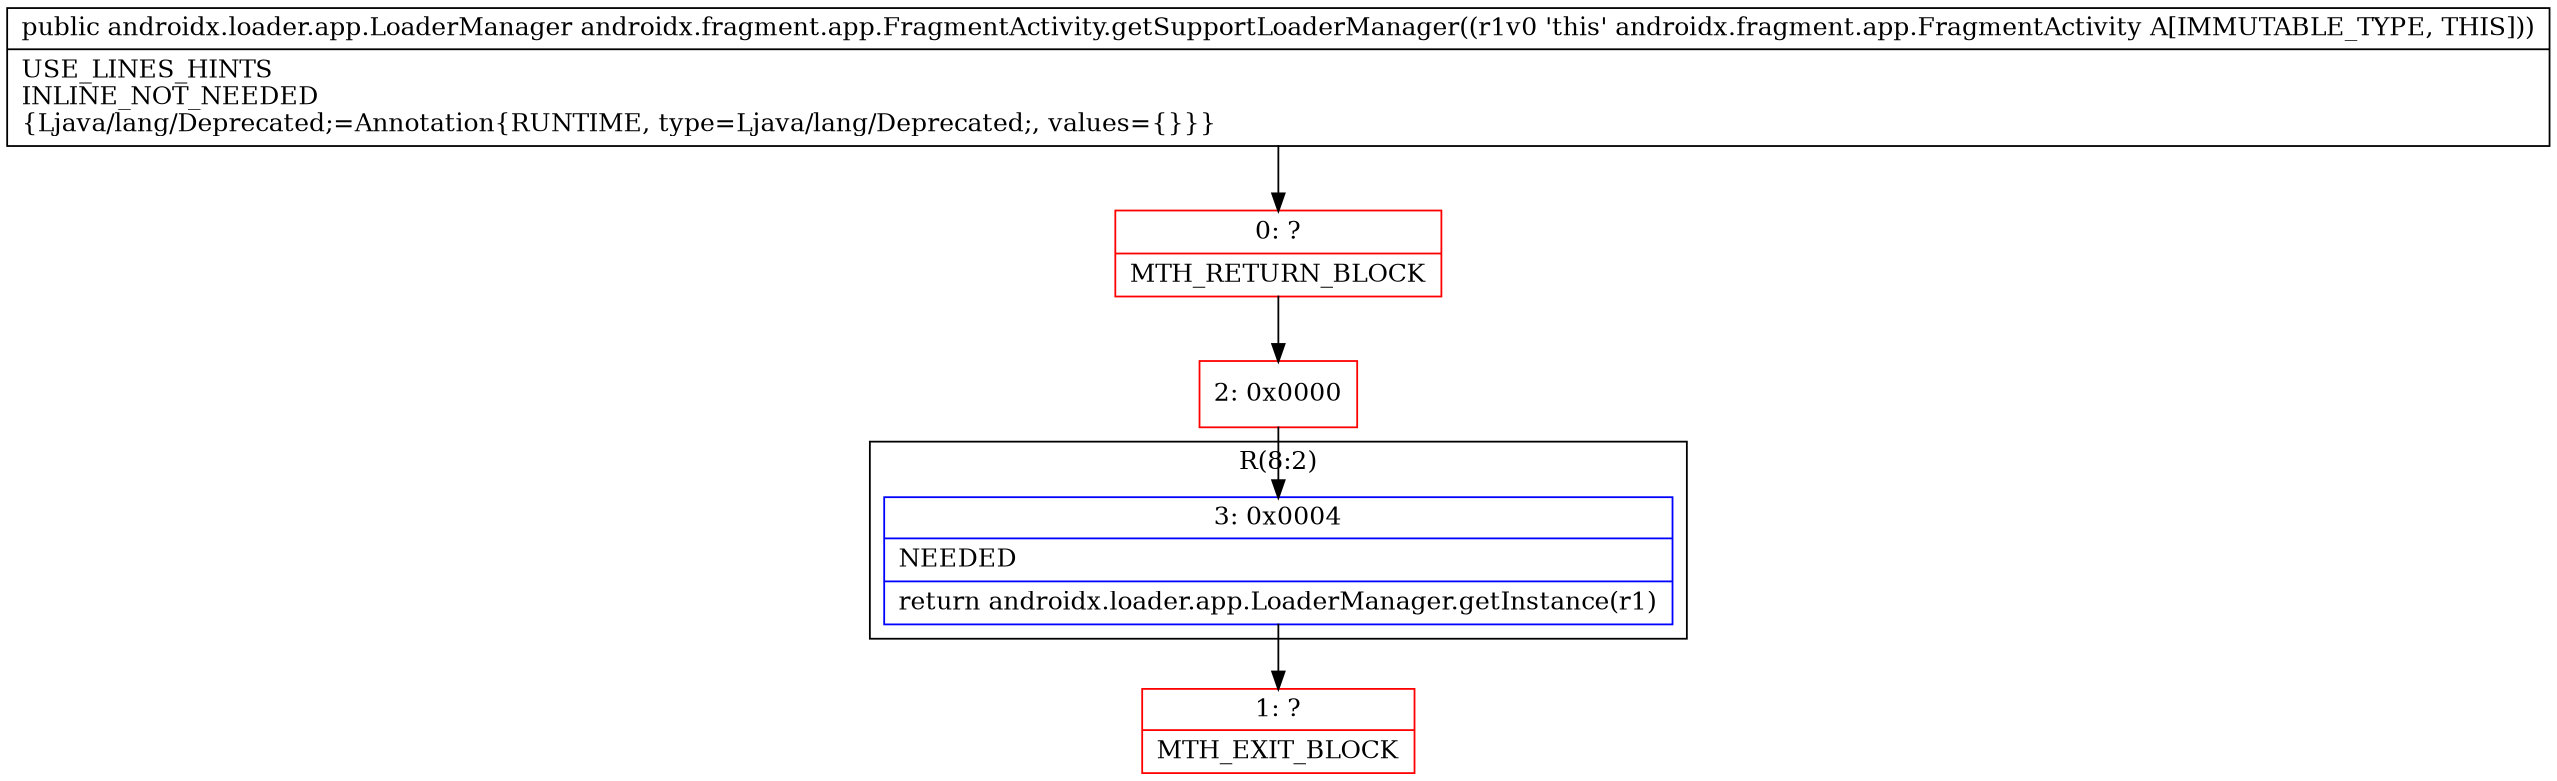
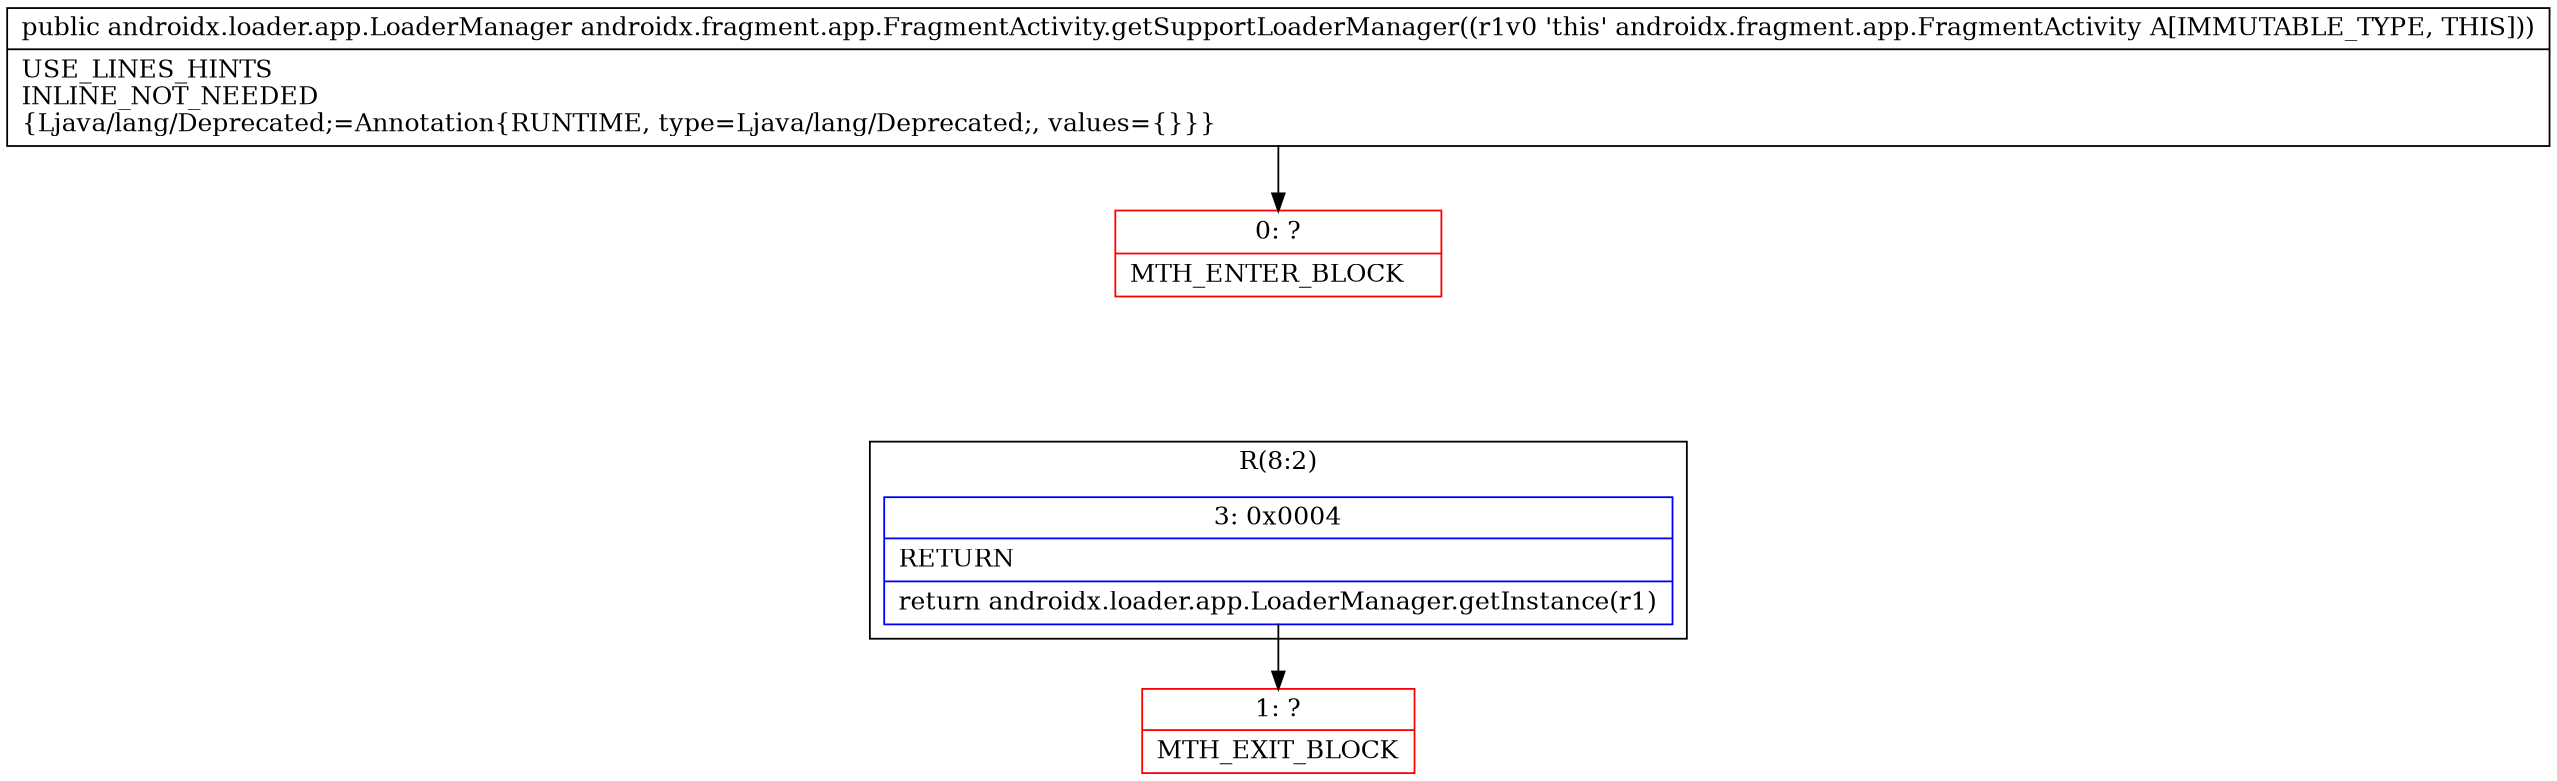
(1278, 274) -> (1268, 274)
(1278, 394) -> none
(959, 559) -> (957, 559)
